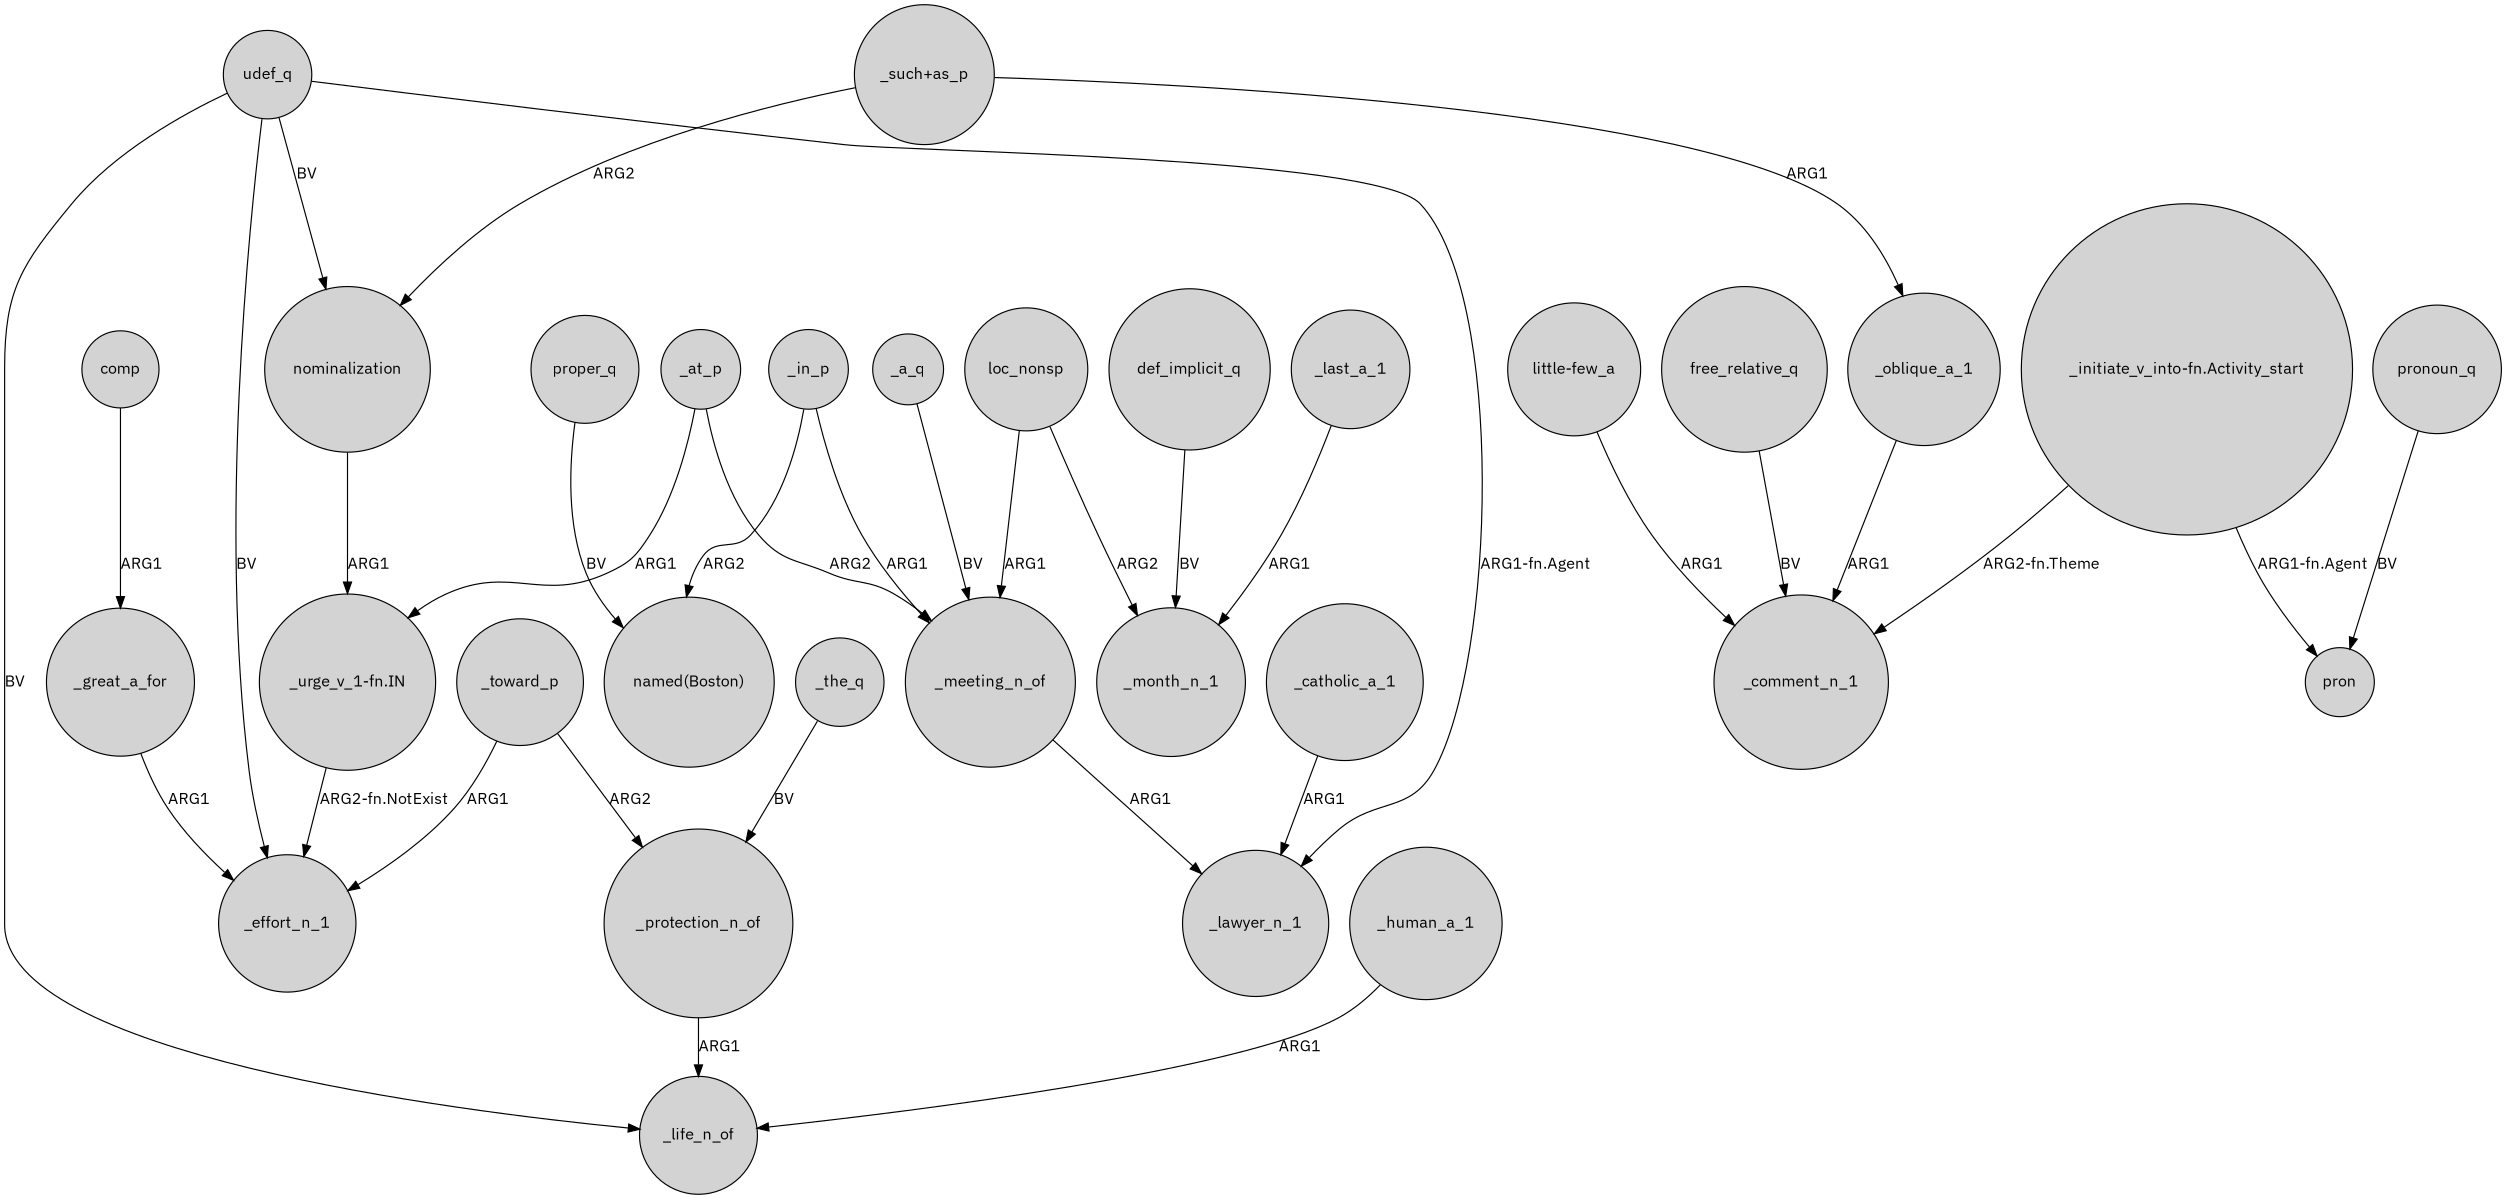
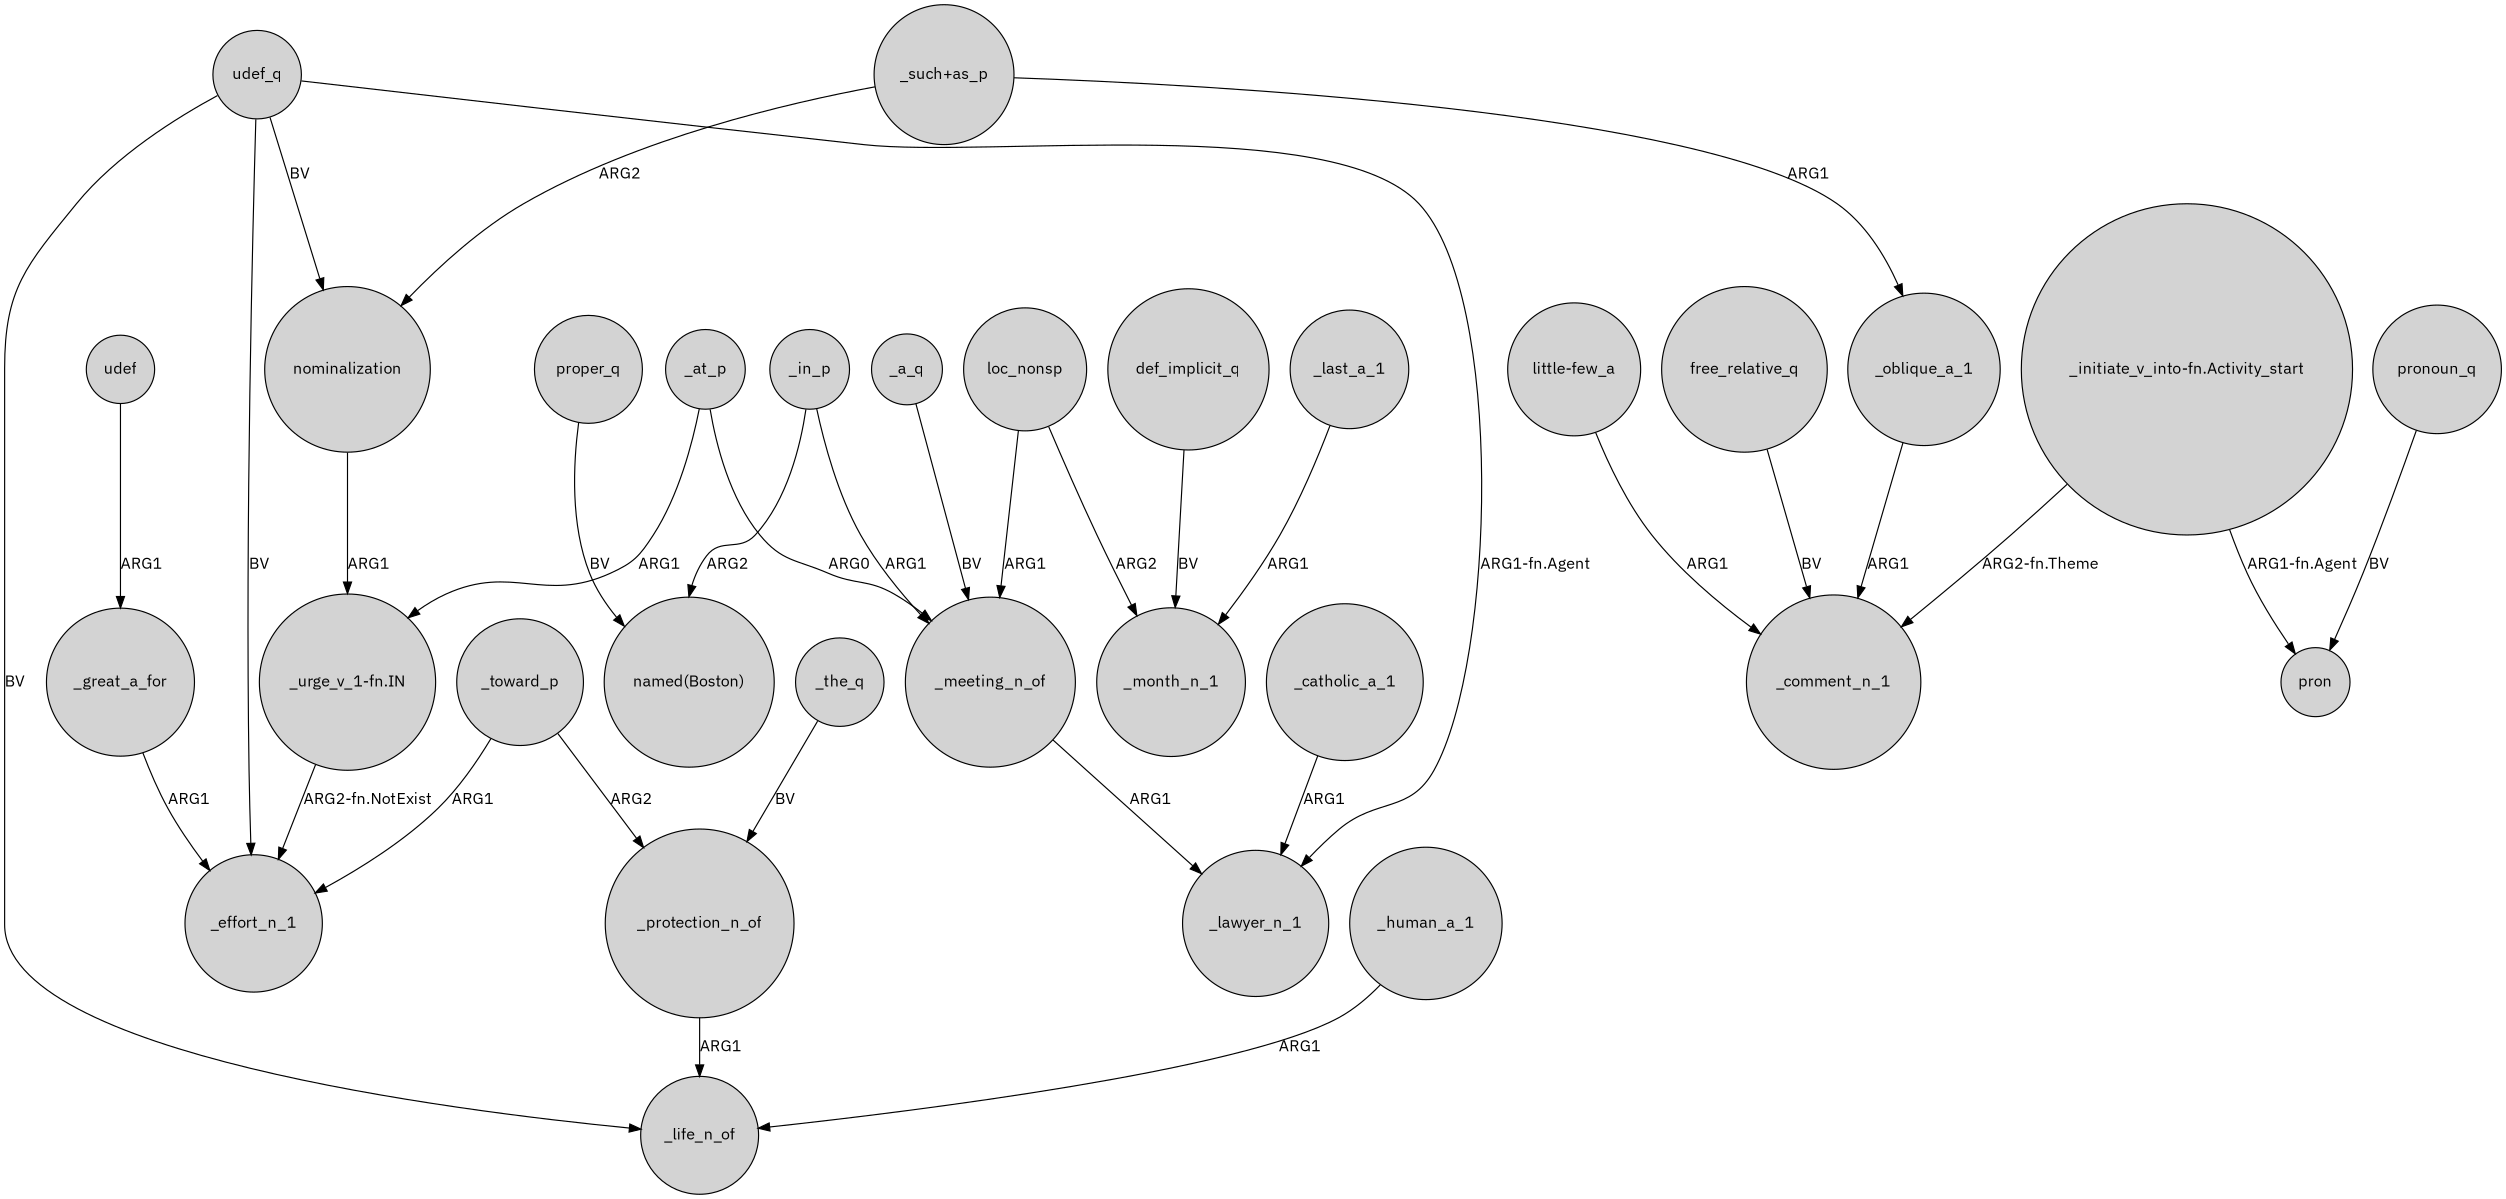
(120, 369) -> (120, 369)
(851, 565) -> (850, 565)
